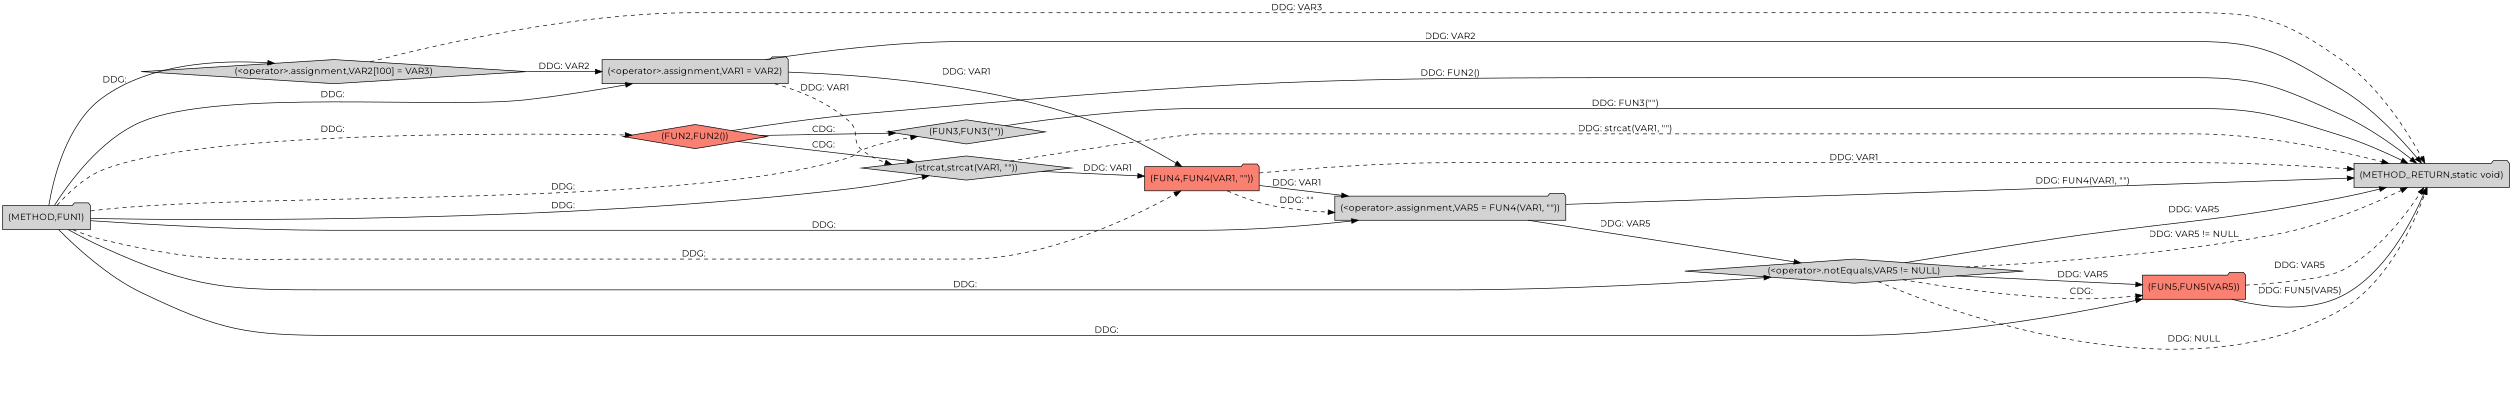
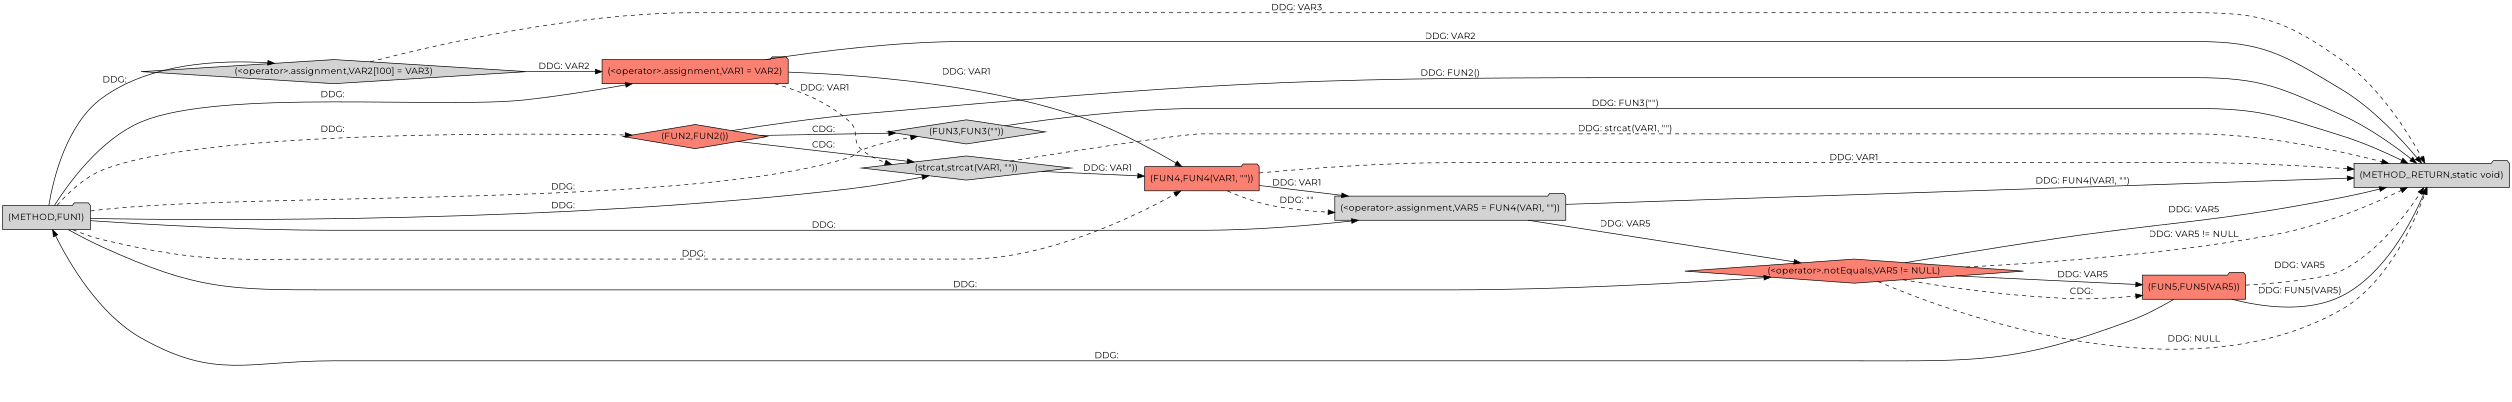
(695, 72) -> (695, 72)
(1854, 271) -> (1854, 271)
(1084, 335) -> (1093, 361)
